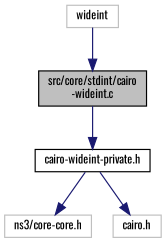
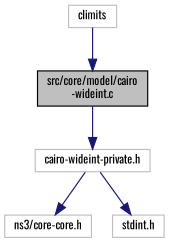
(93, 16) -> (93, 16)
(93, 89) -> (93, 89)
(93, 161) -> (93, 161)
(137, 226) -> (138, 226)
